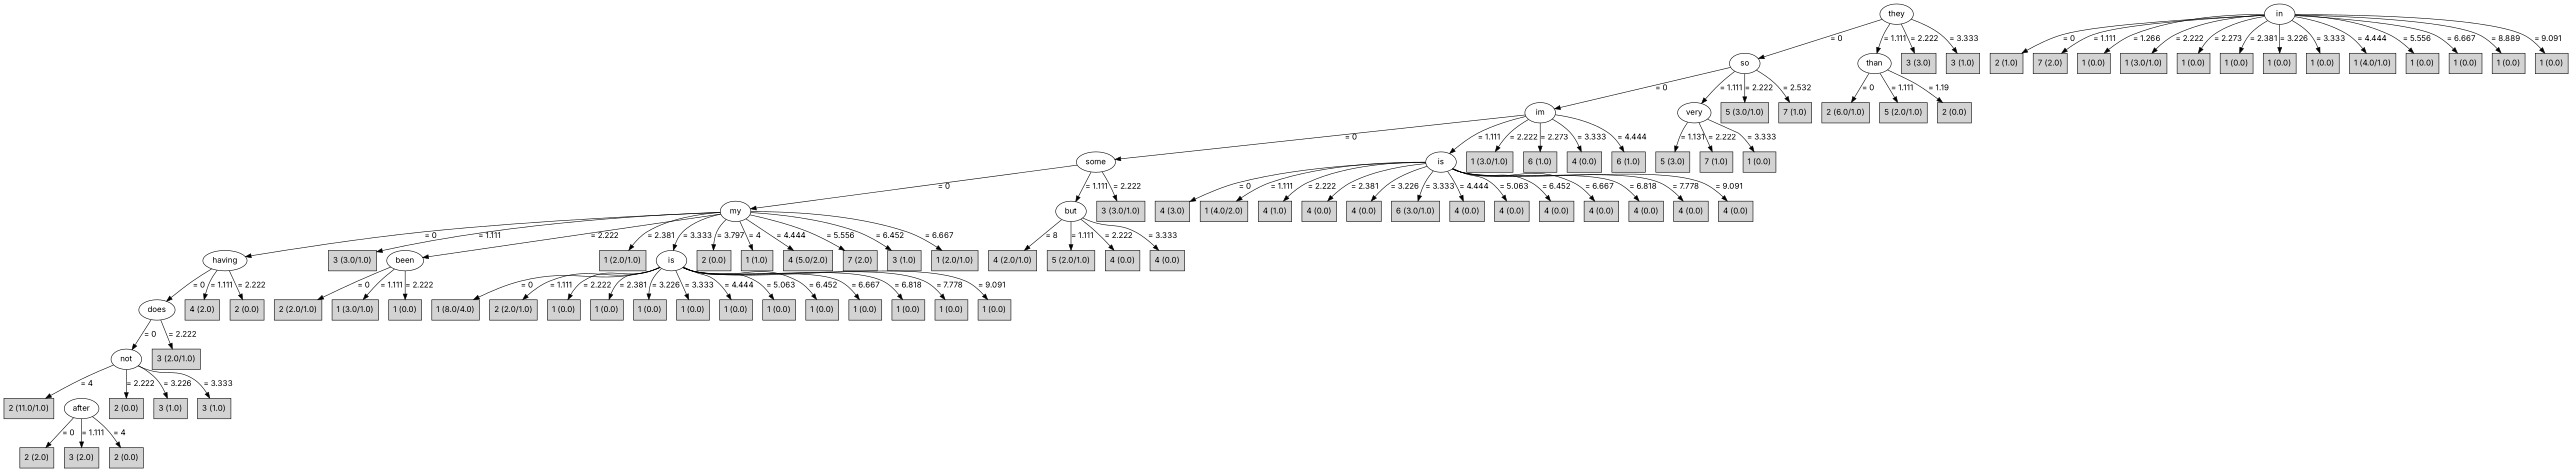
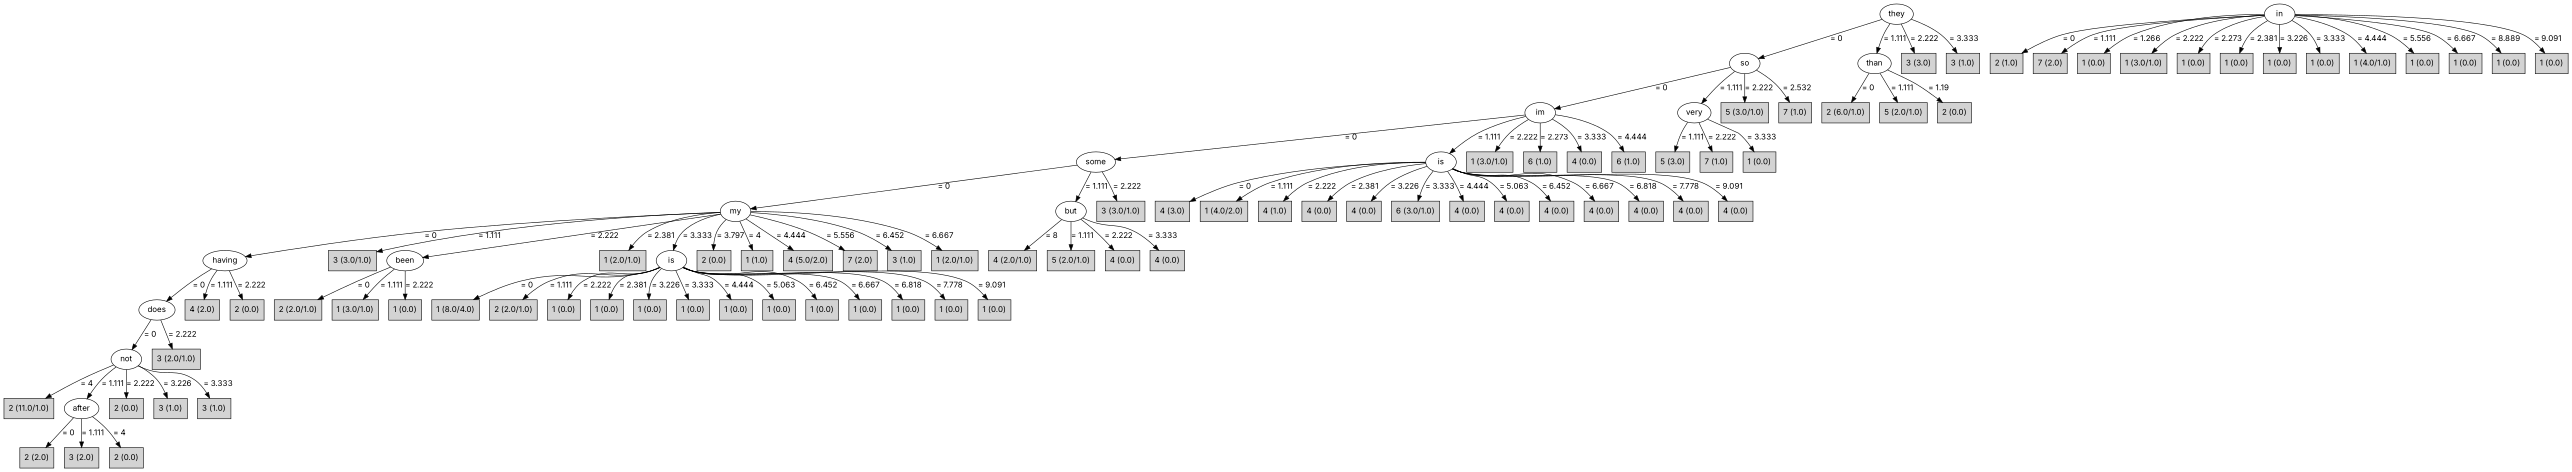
(1693, 137) -> (1693, 137)
none -> (102, 379)
